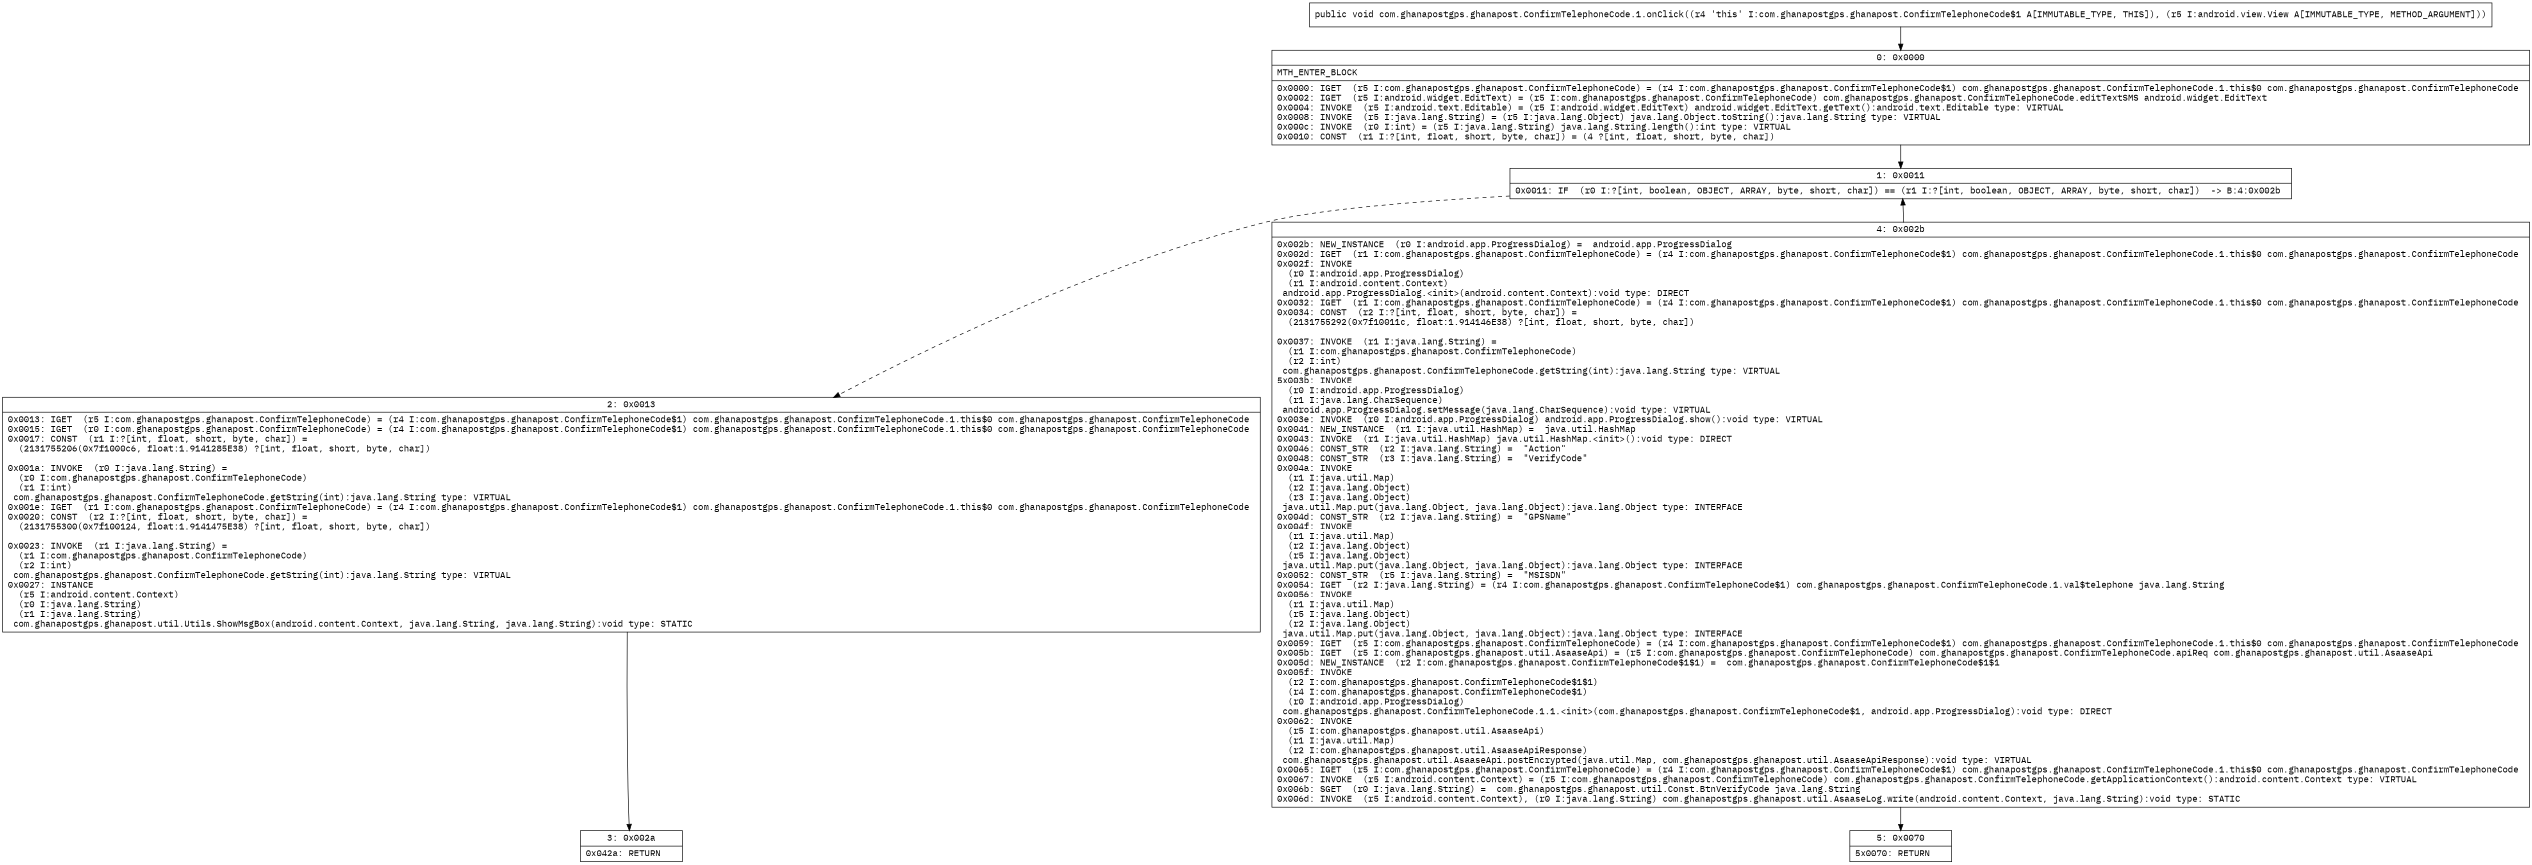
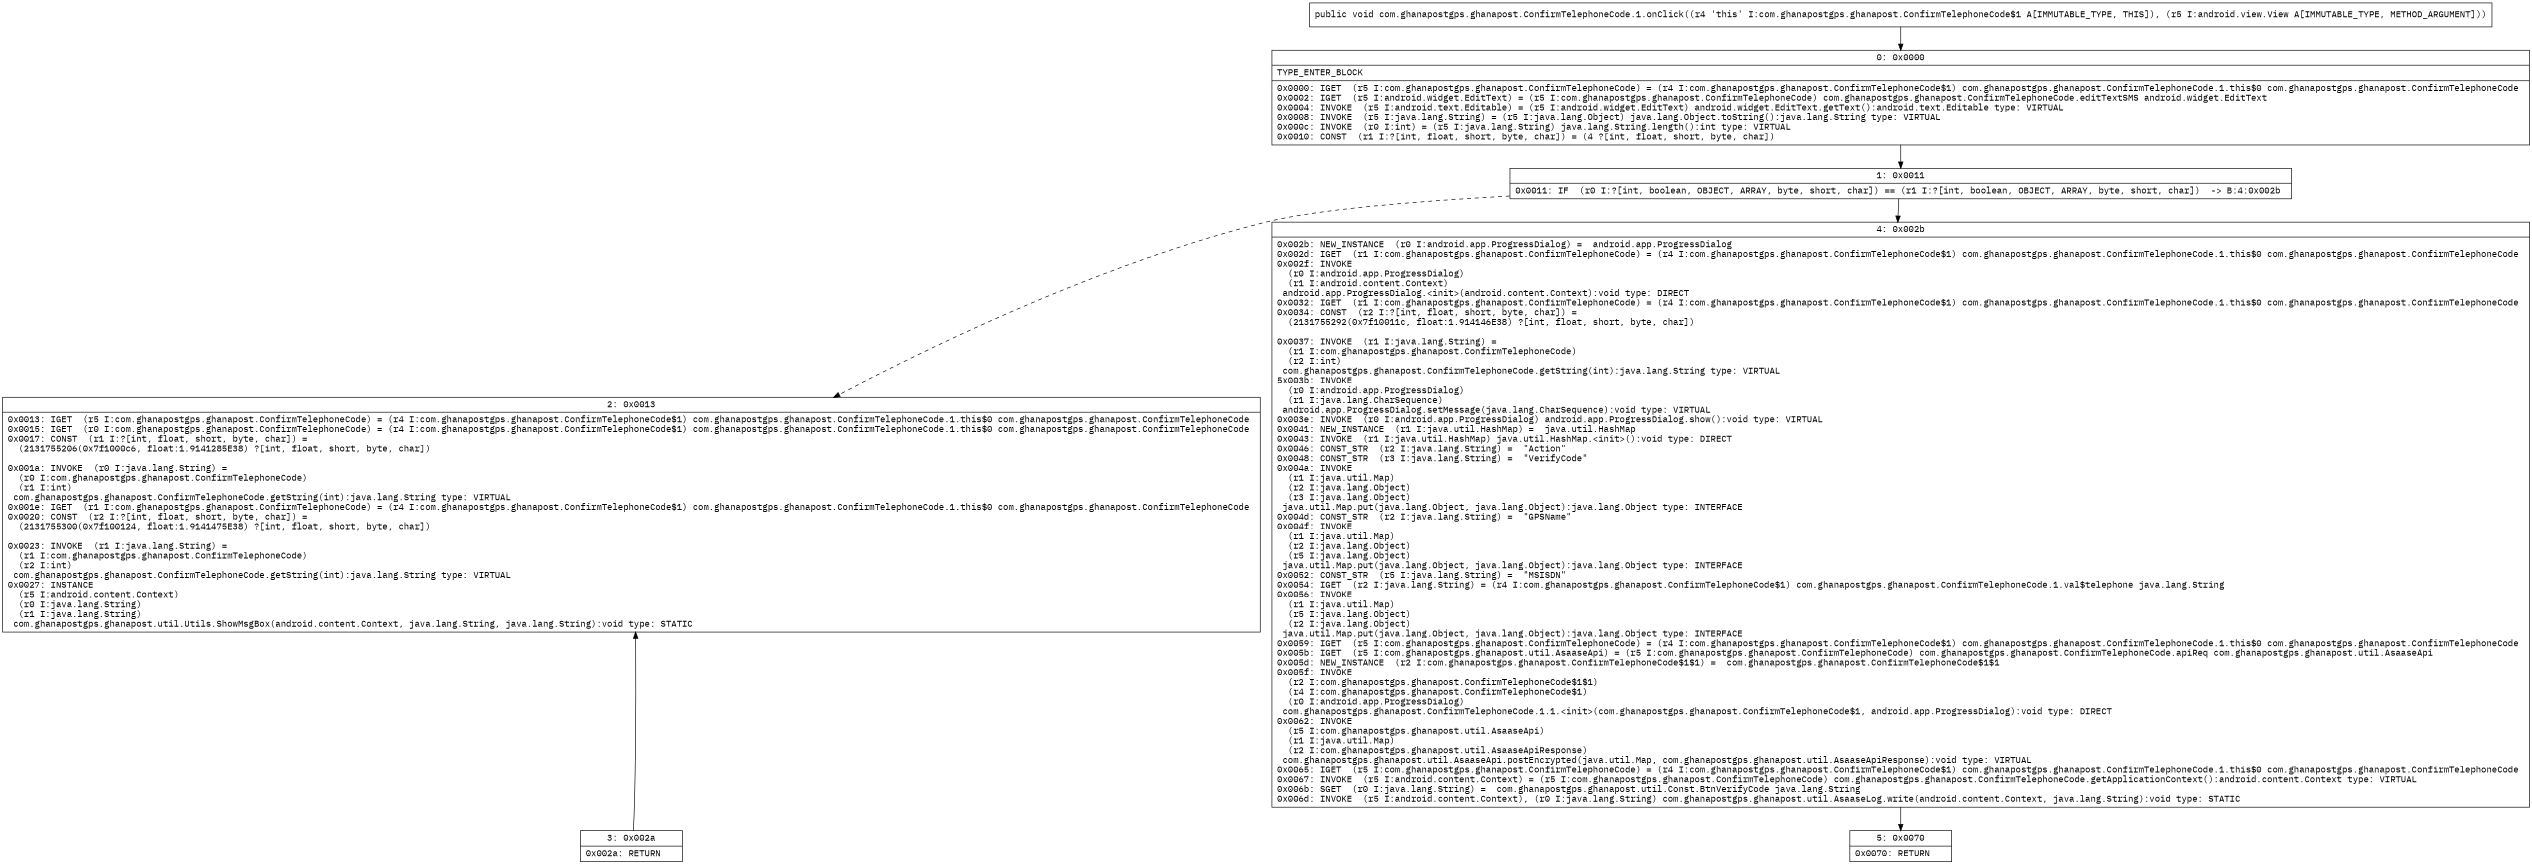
(1317, 73) -> (1320, 73)
(1903, 214) -> (1898, 207)
(627, 728) -> (636, 735)
(631, 854) -> (631, 854)
(1901, 854) -> (1901, 854)
